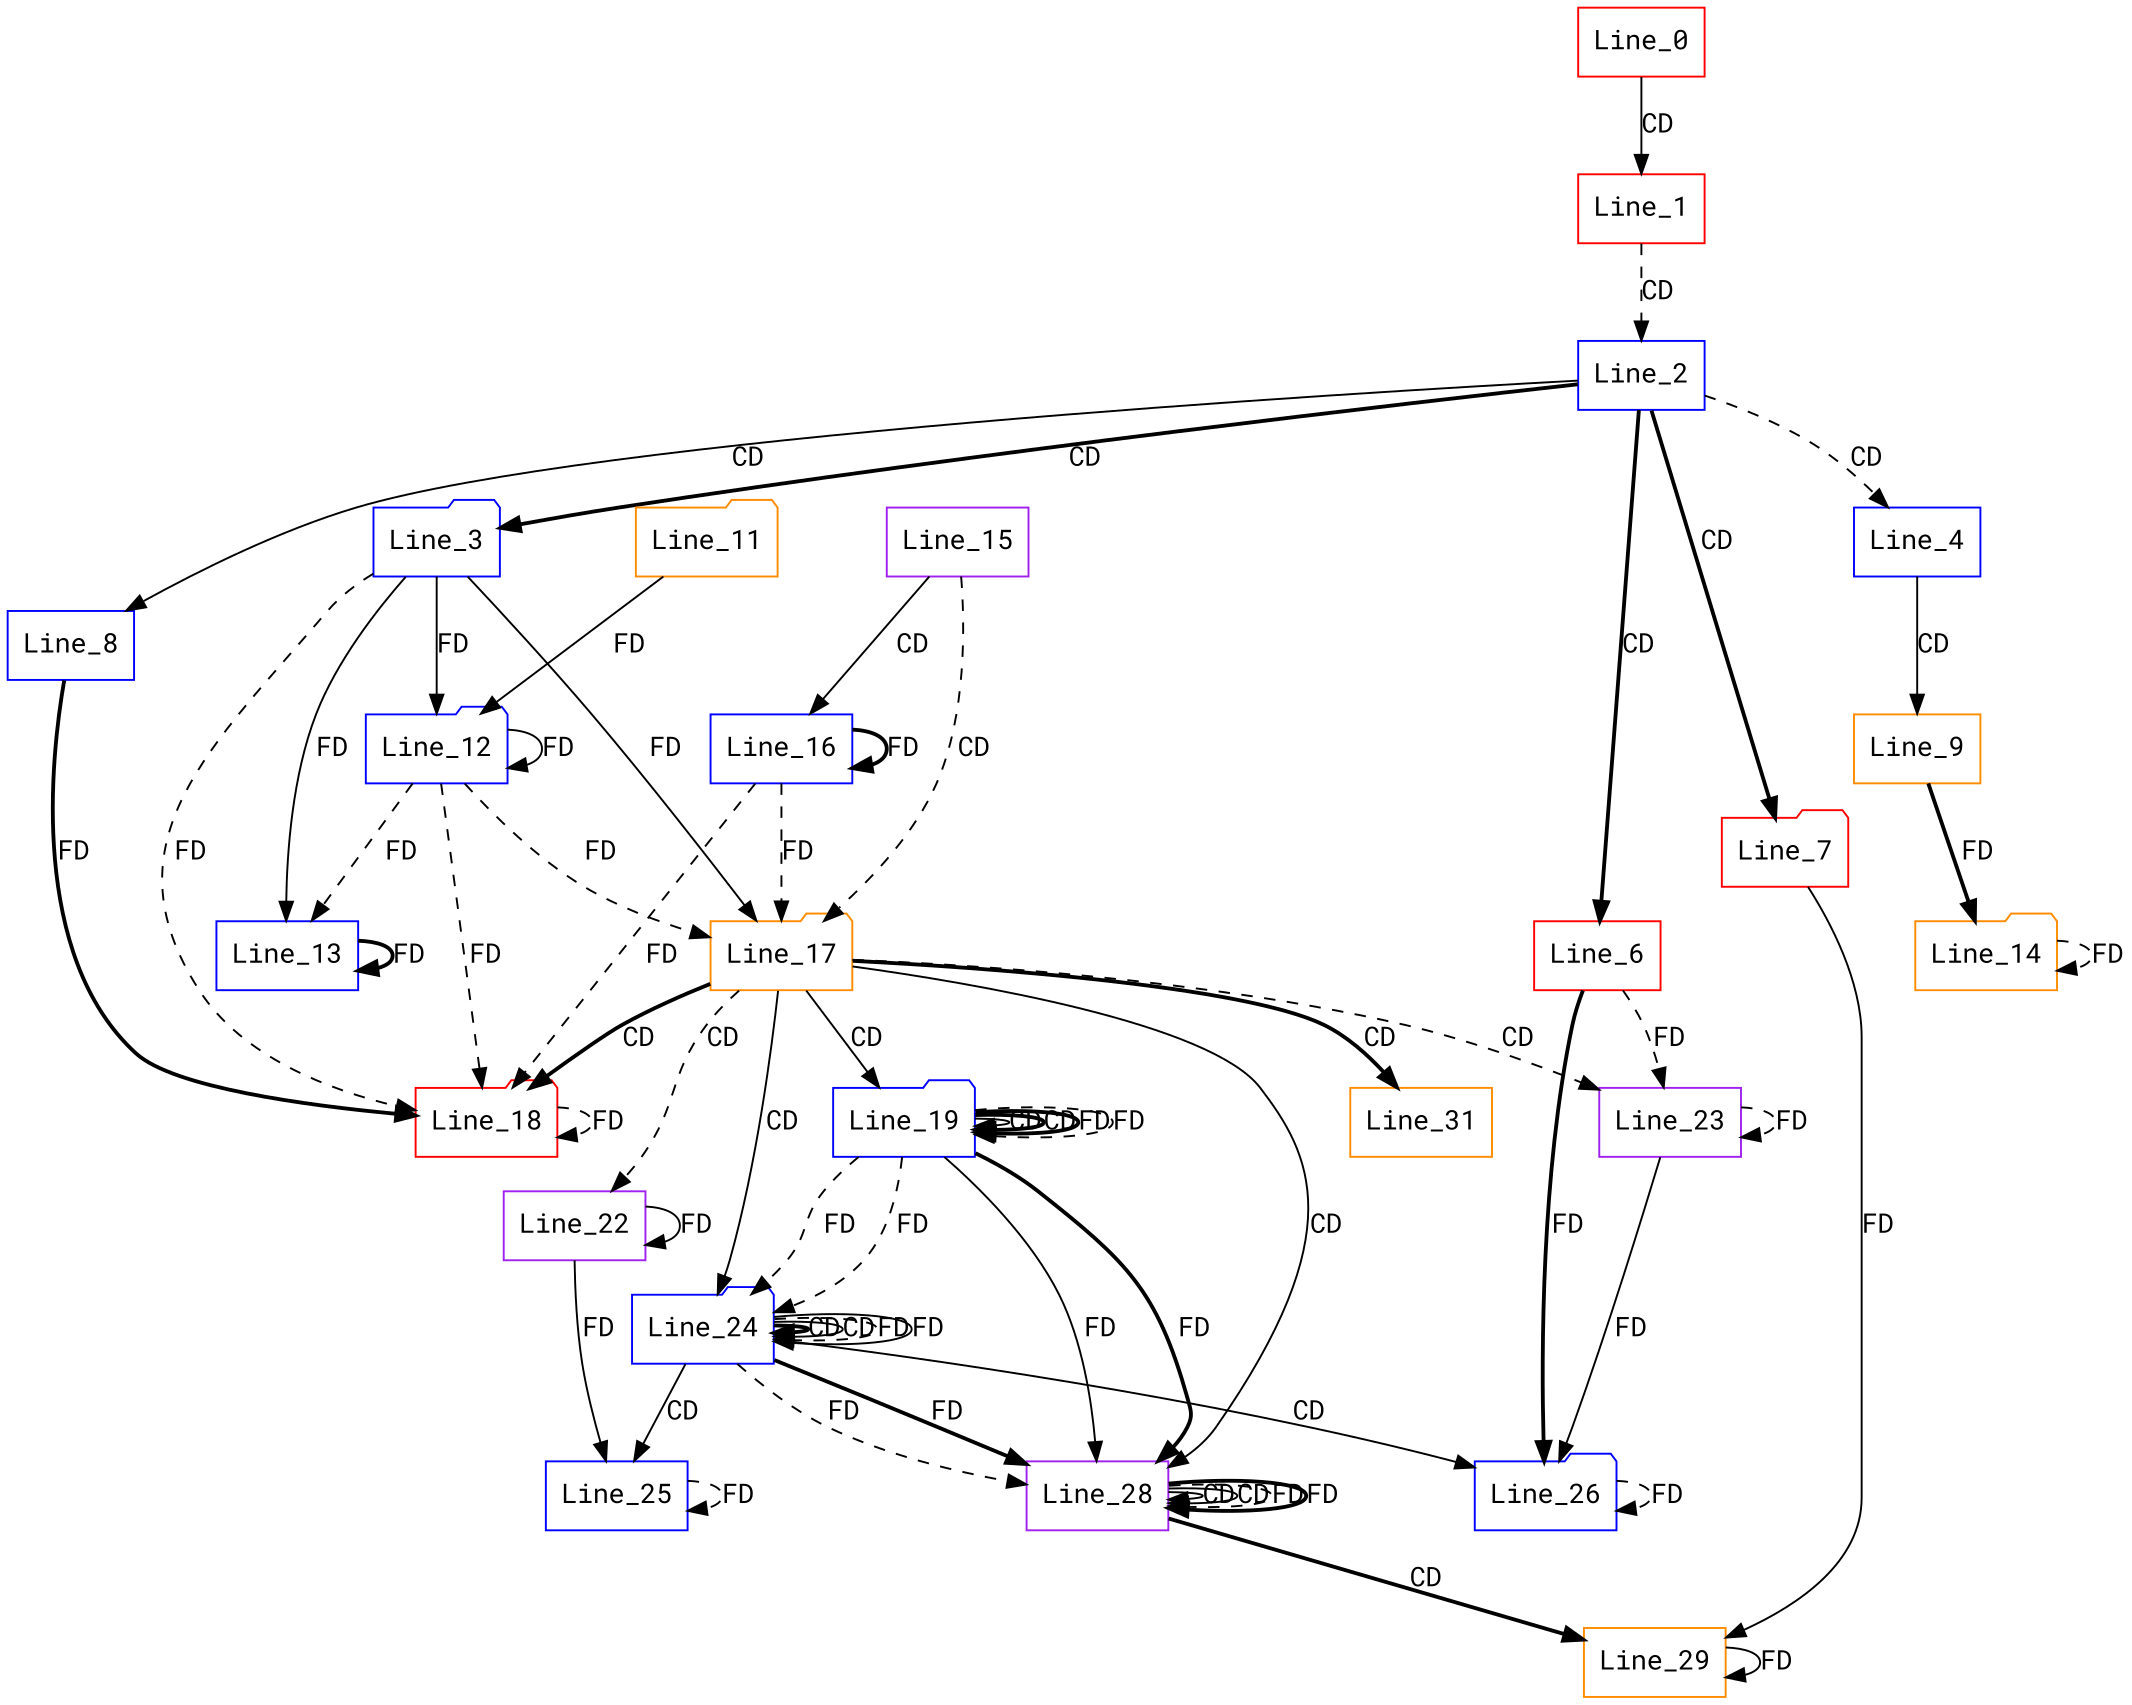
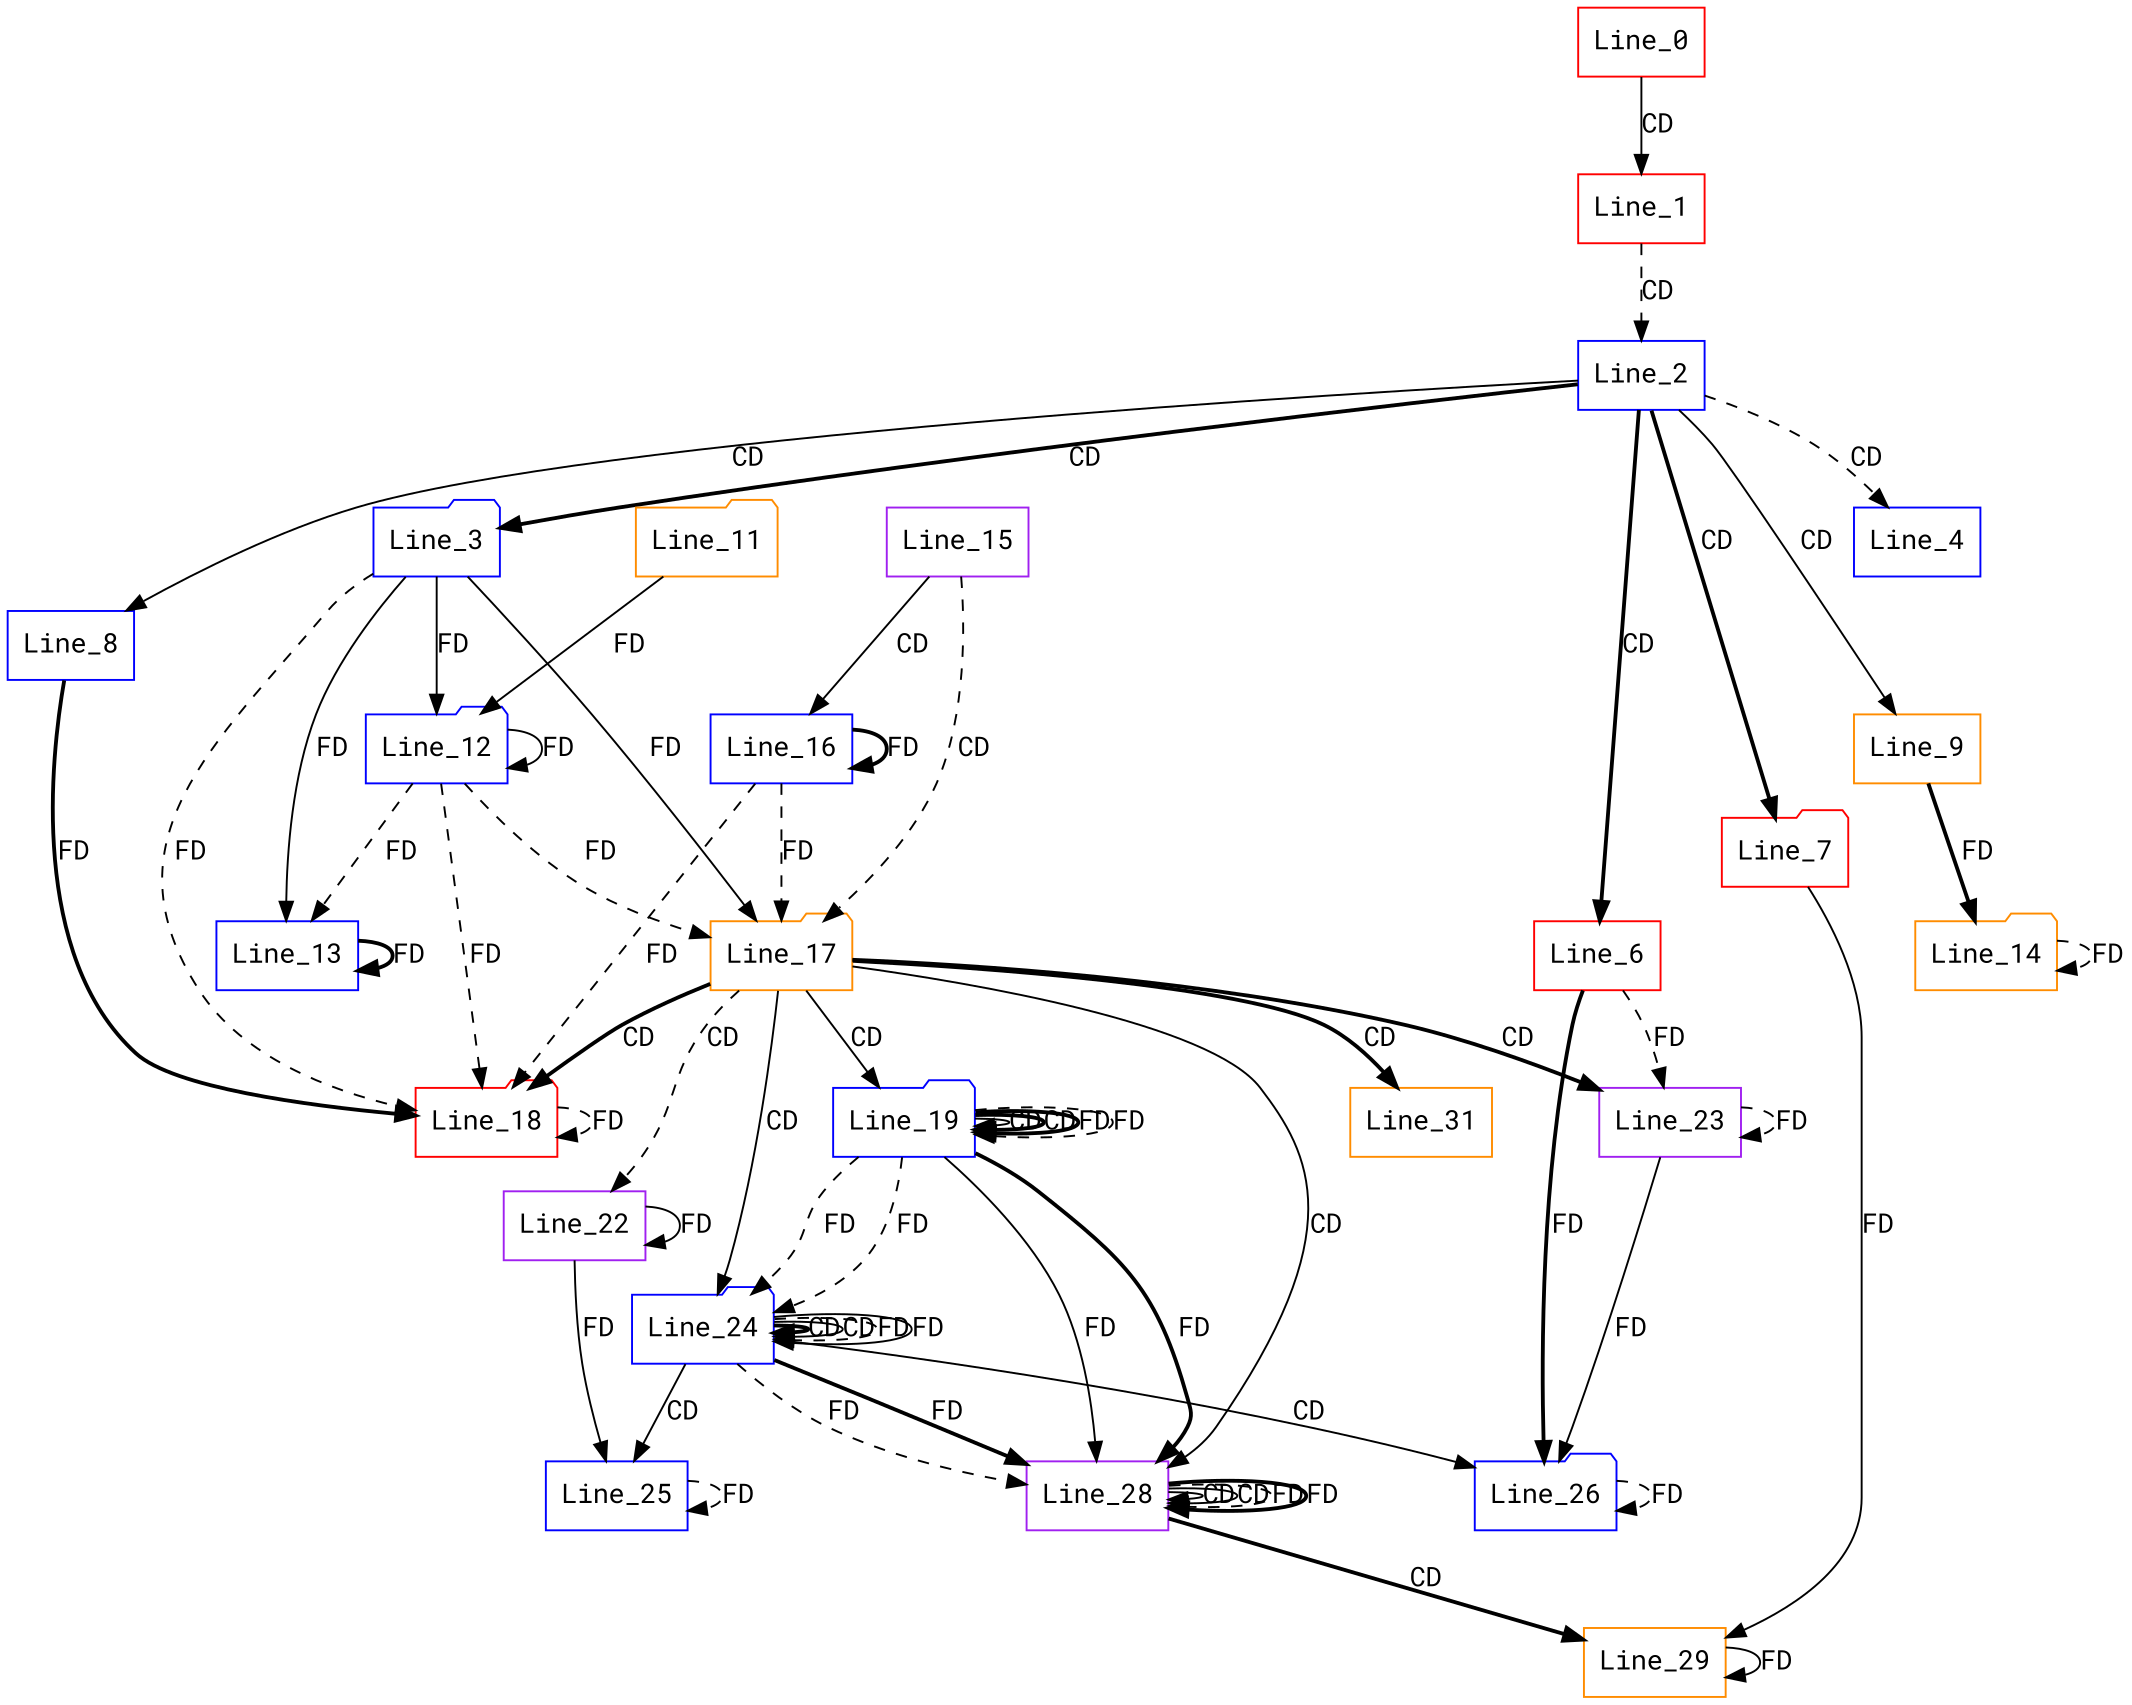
(1917, 635) -> (1786, 550)
(1314, 1007) -> (1314, 1007)
